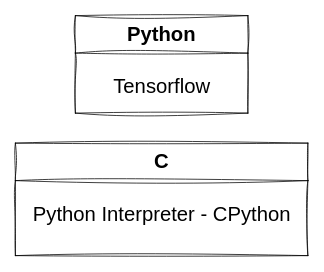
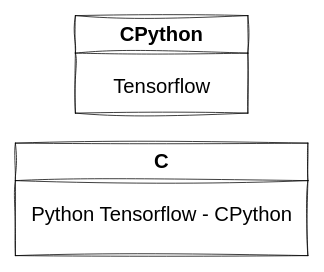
(162, 34) -> (162, 34)
(162, 214) -> (162, 214)
